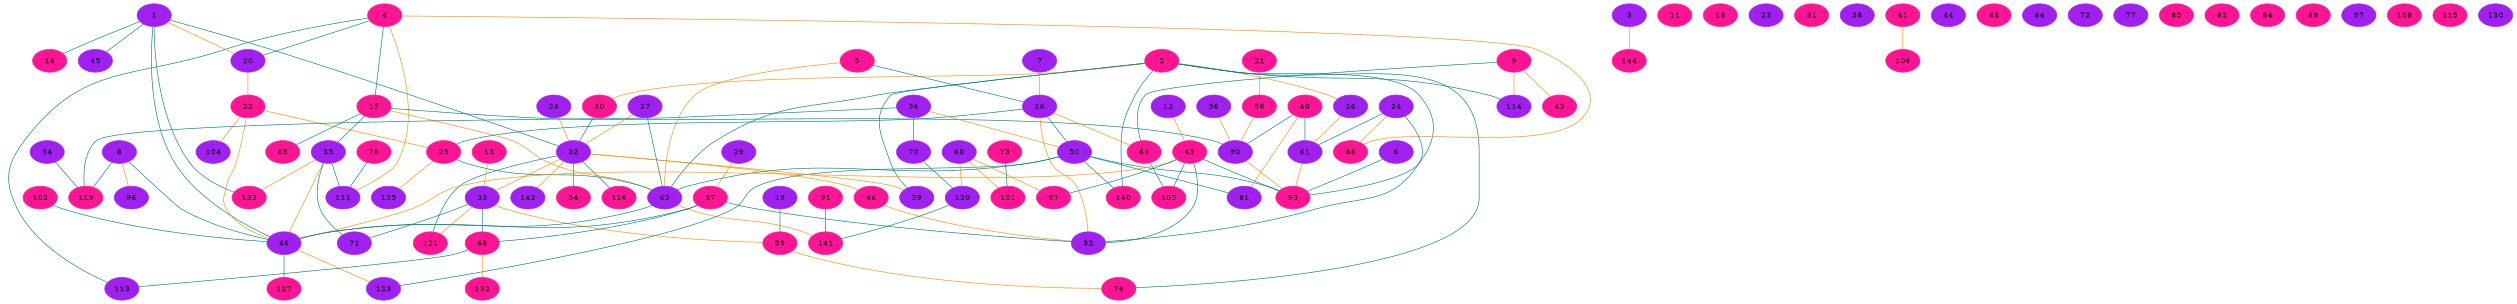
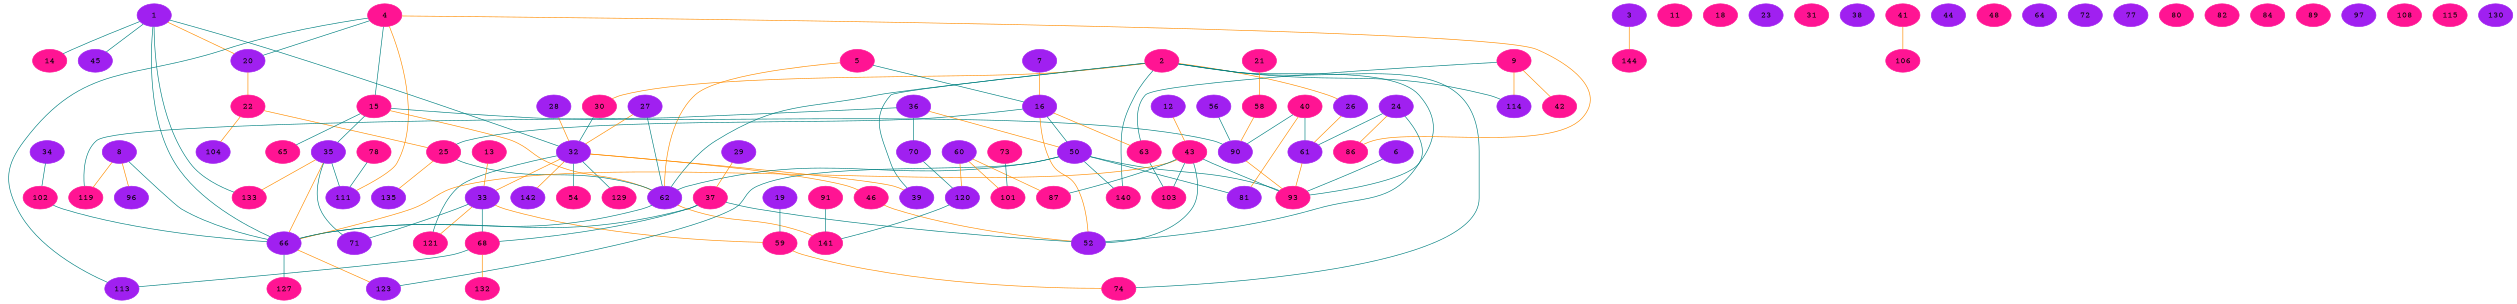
(1224, 129) -> (1224, 129)
(66, 175) -> (44, 175)
(103, 175) -> (103, 175)
(227, 185) -> none
(619, 198) -> (619, 198)
